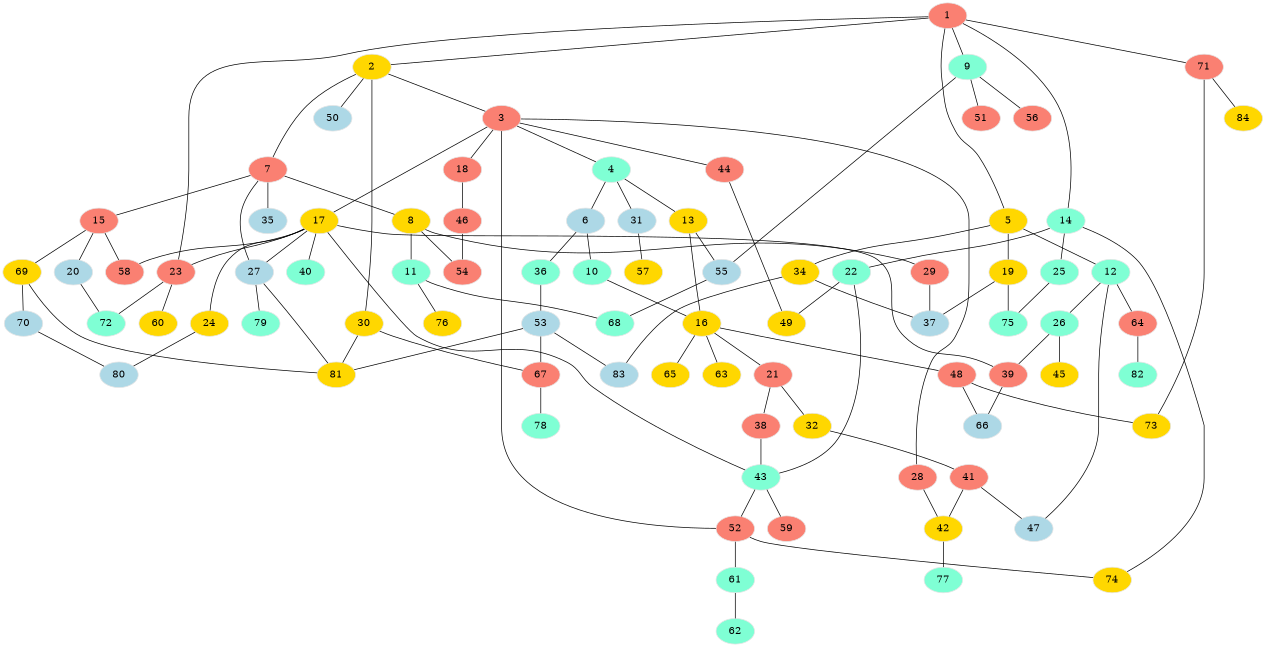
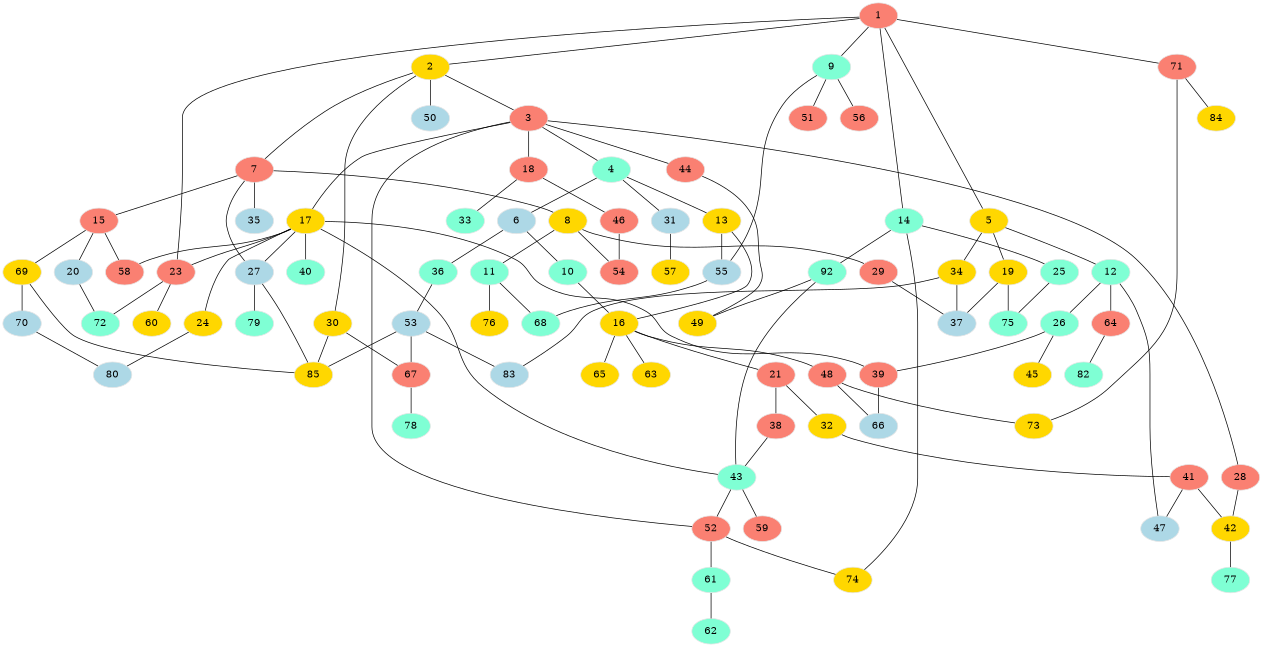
none -> (465, 221)
(851, 272) -> (827, 272)
(336, 375) -> (313, 375)
